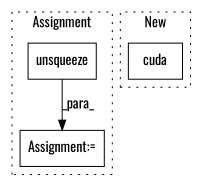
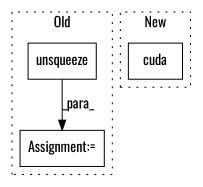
(62, 24) -> (62, 24)
